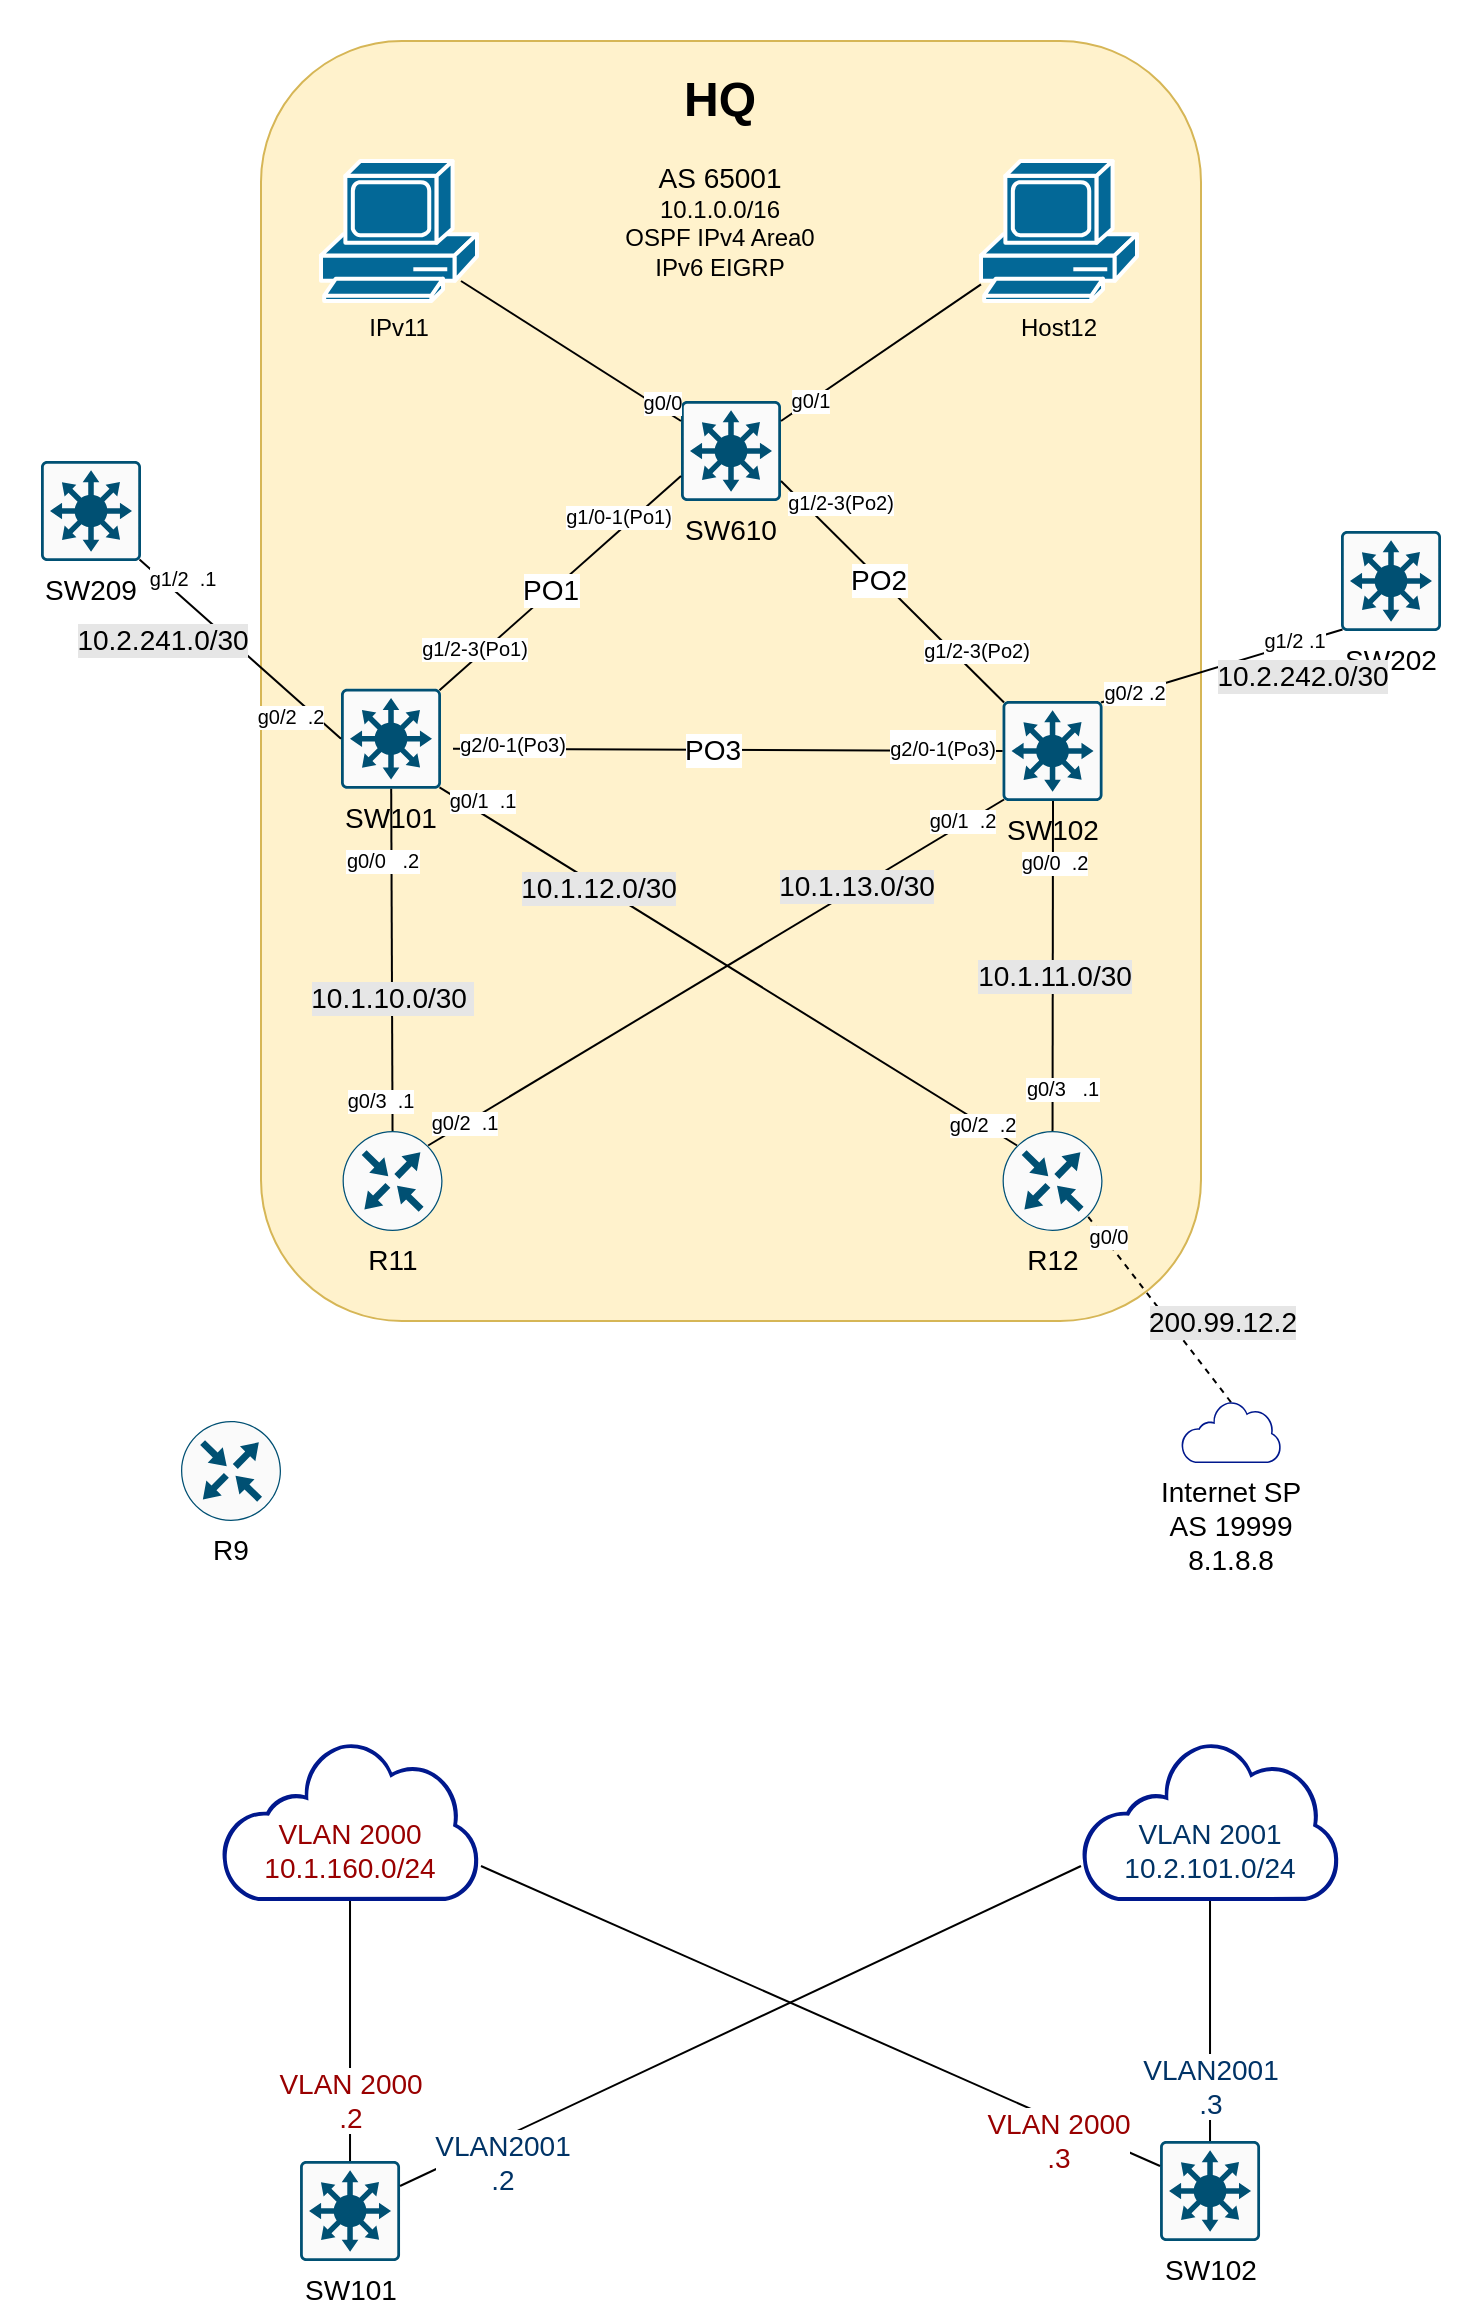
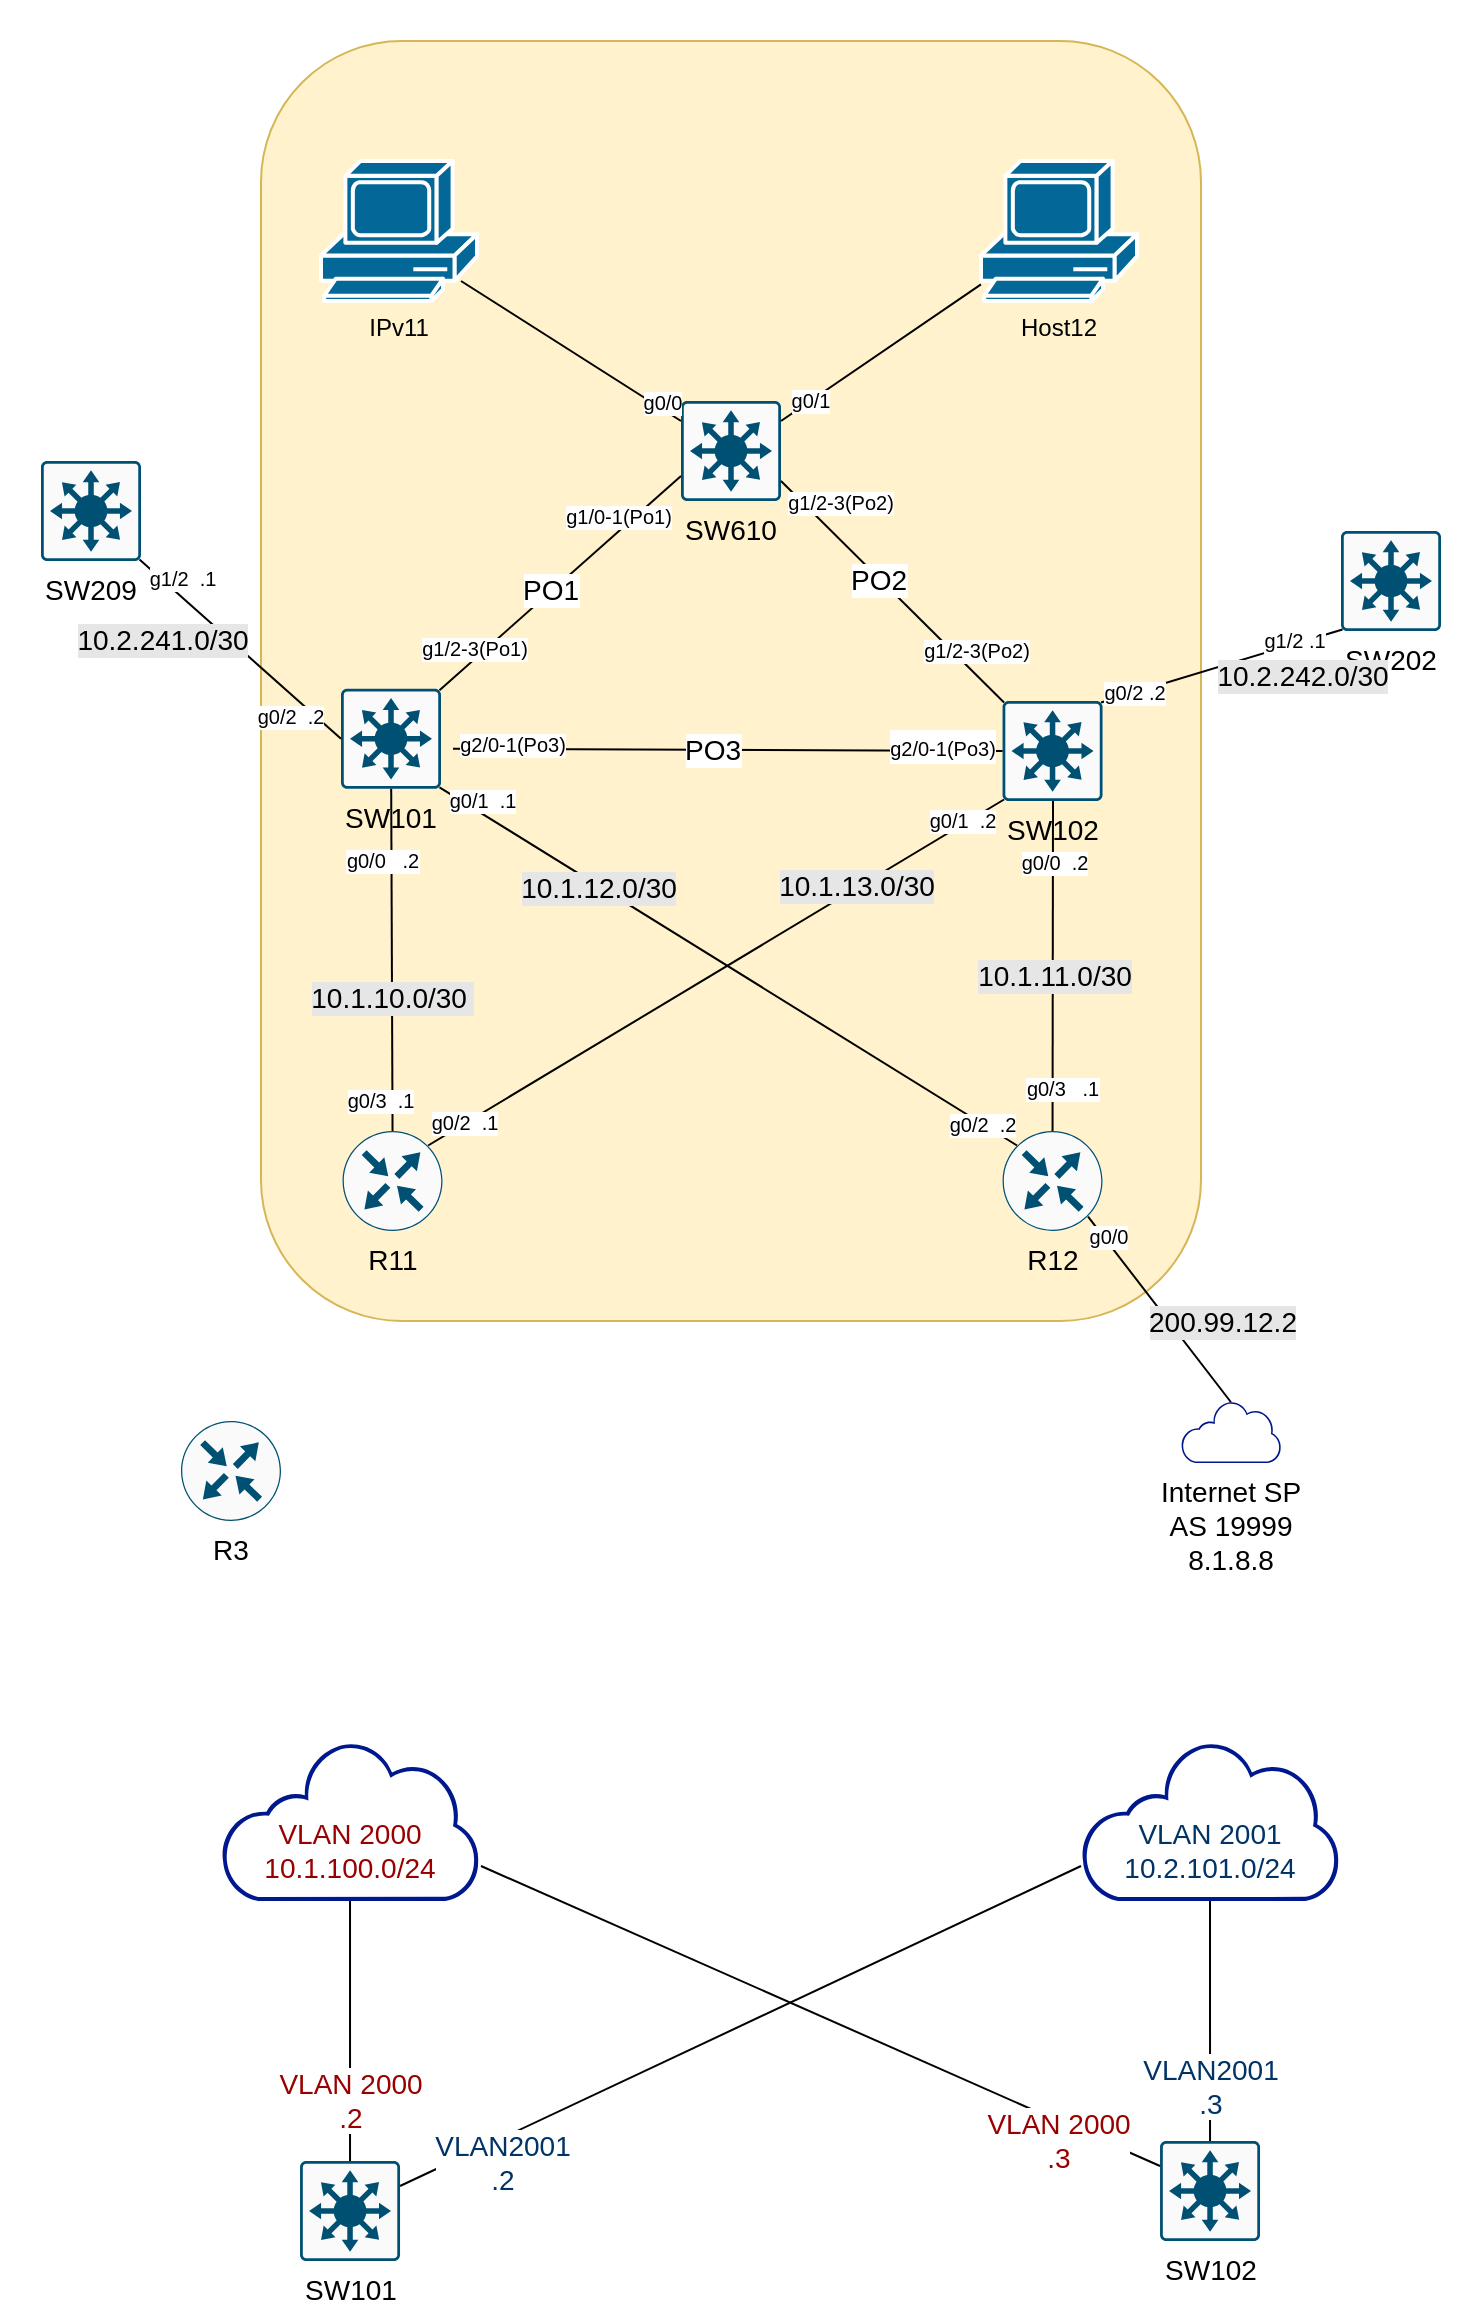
(721, 181) -> none
(1205, 1368) -> (1205, 1368)
(232, 1547) -> (232, 1547)
(351, 1851) -> (351, 1851)
